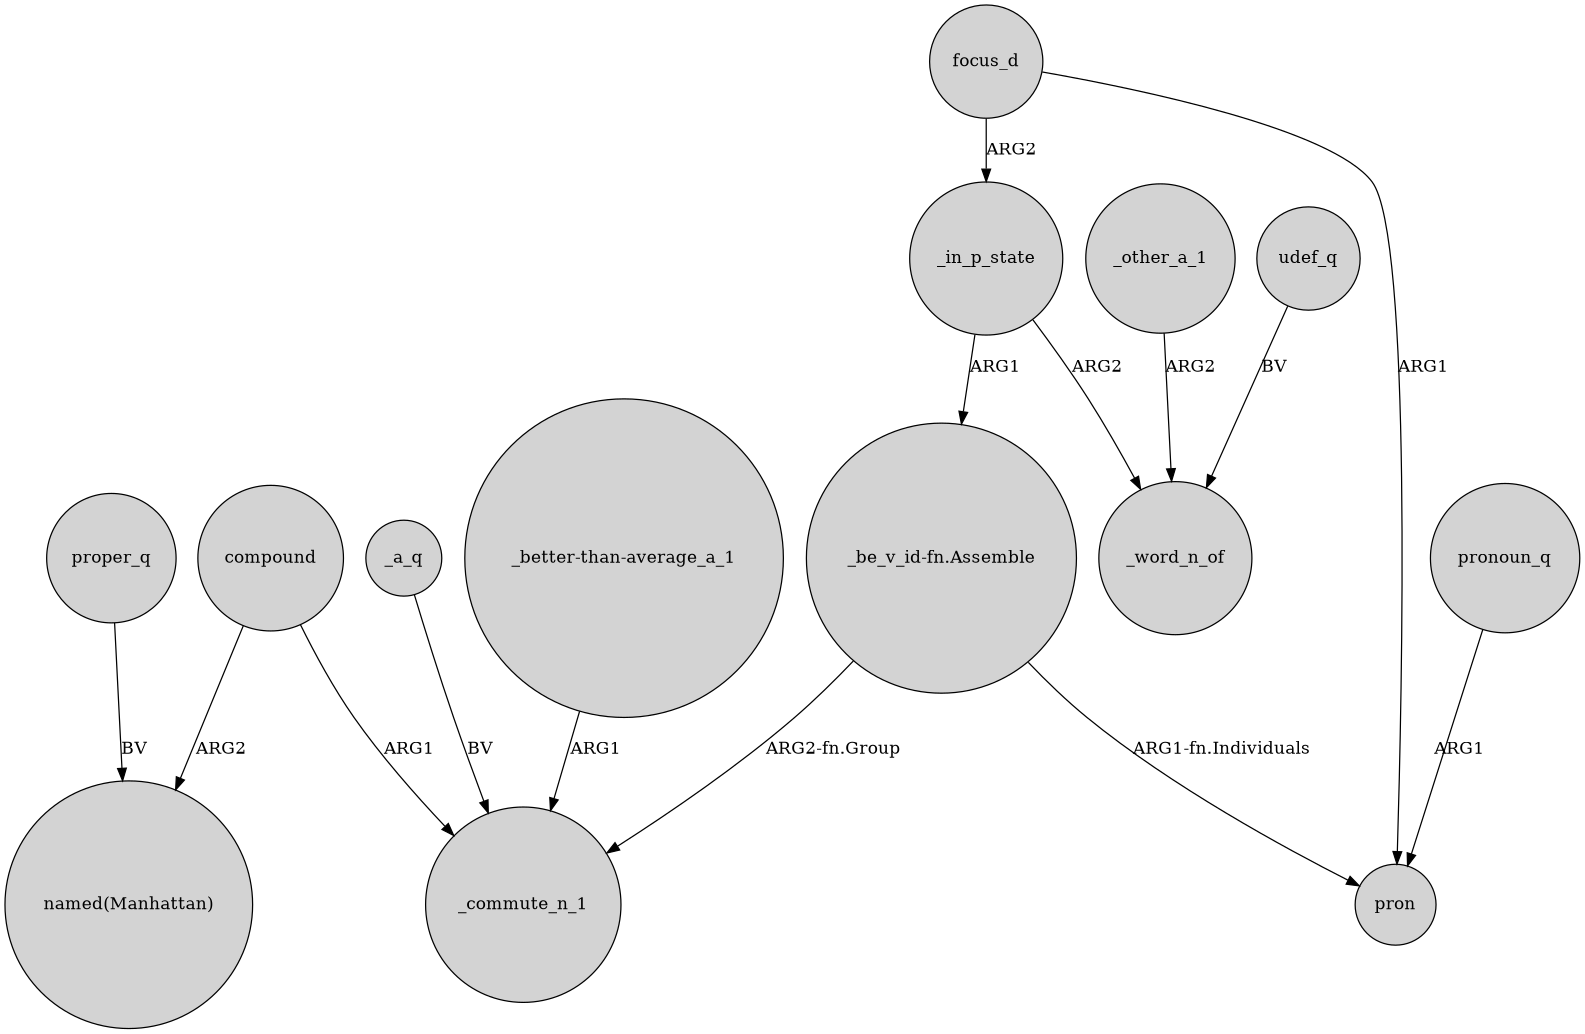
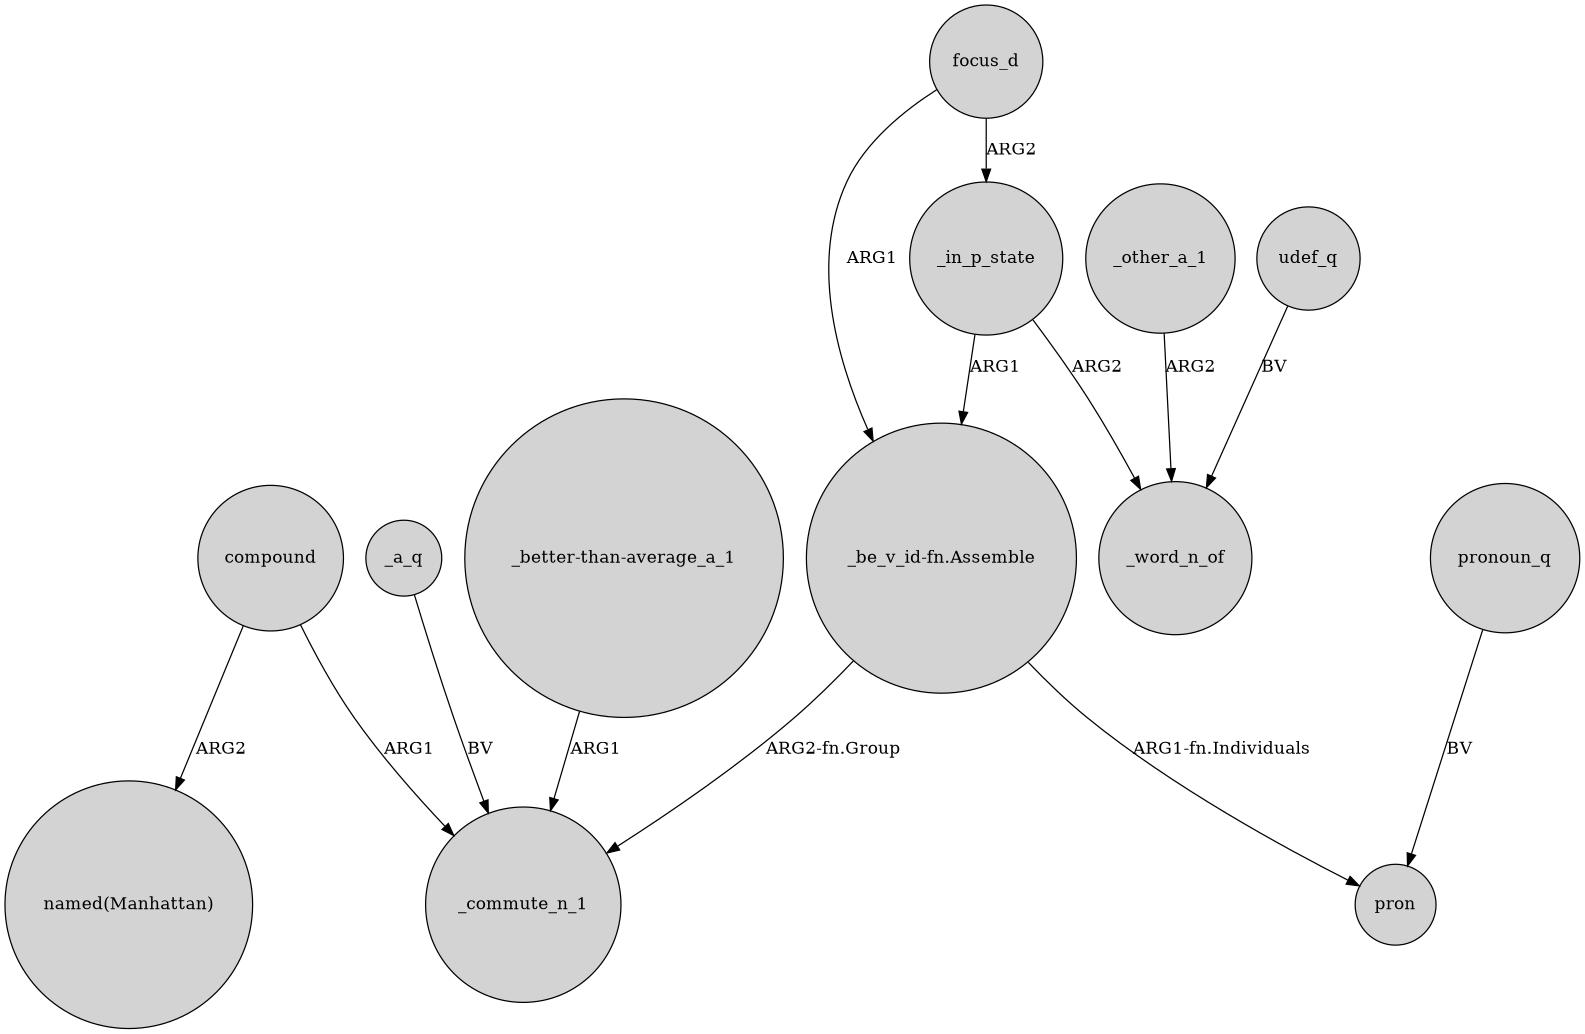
(1397, 340) -> (830, 242)
(111, 558) -> none
(1460, 749) -> (1460, 749)
